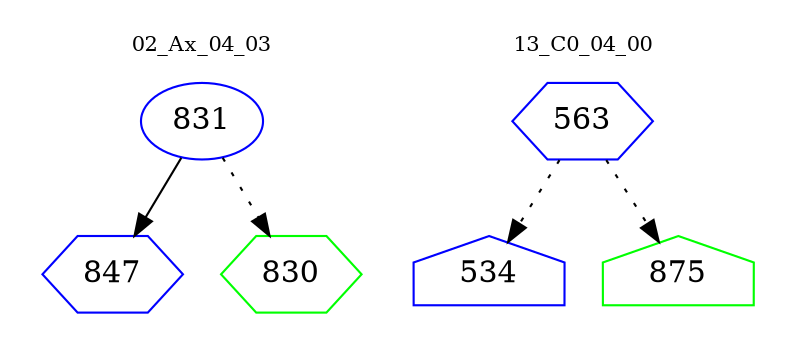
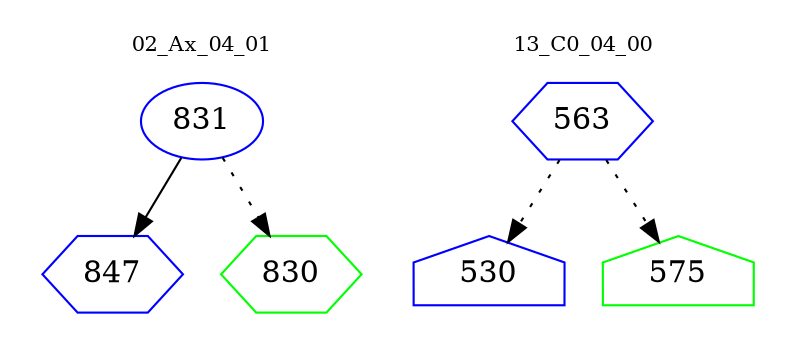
(202, 46) -> (202, 46)
(489, 274) -> (489, 274)
(678, 274) -> (678, 274)
